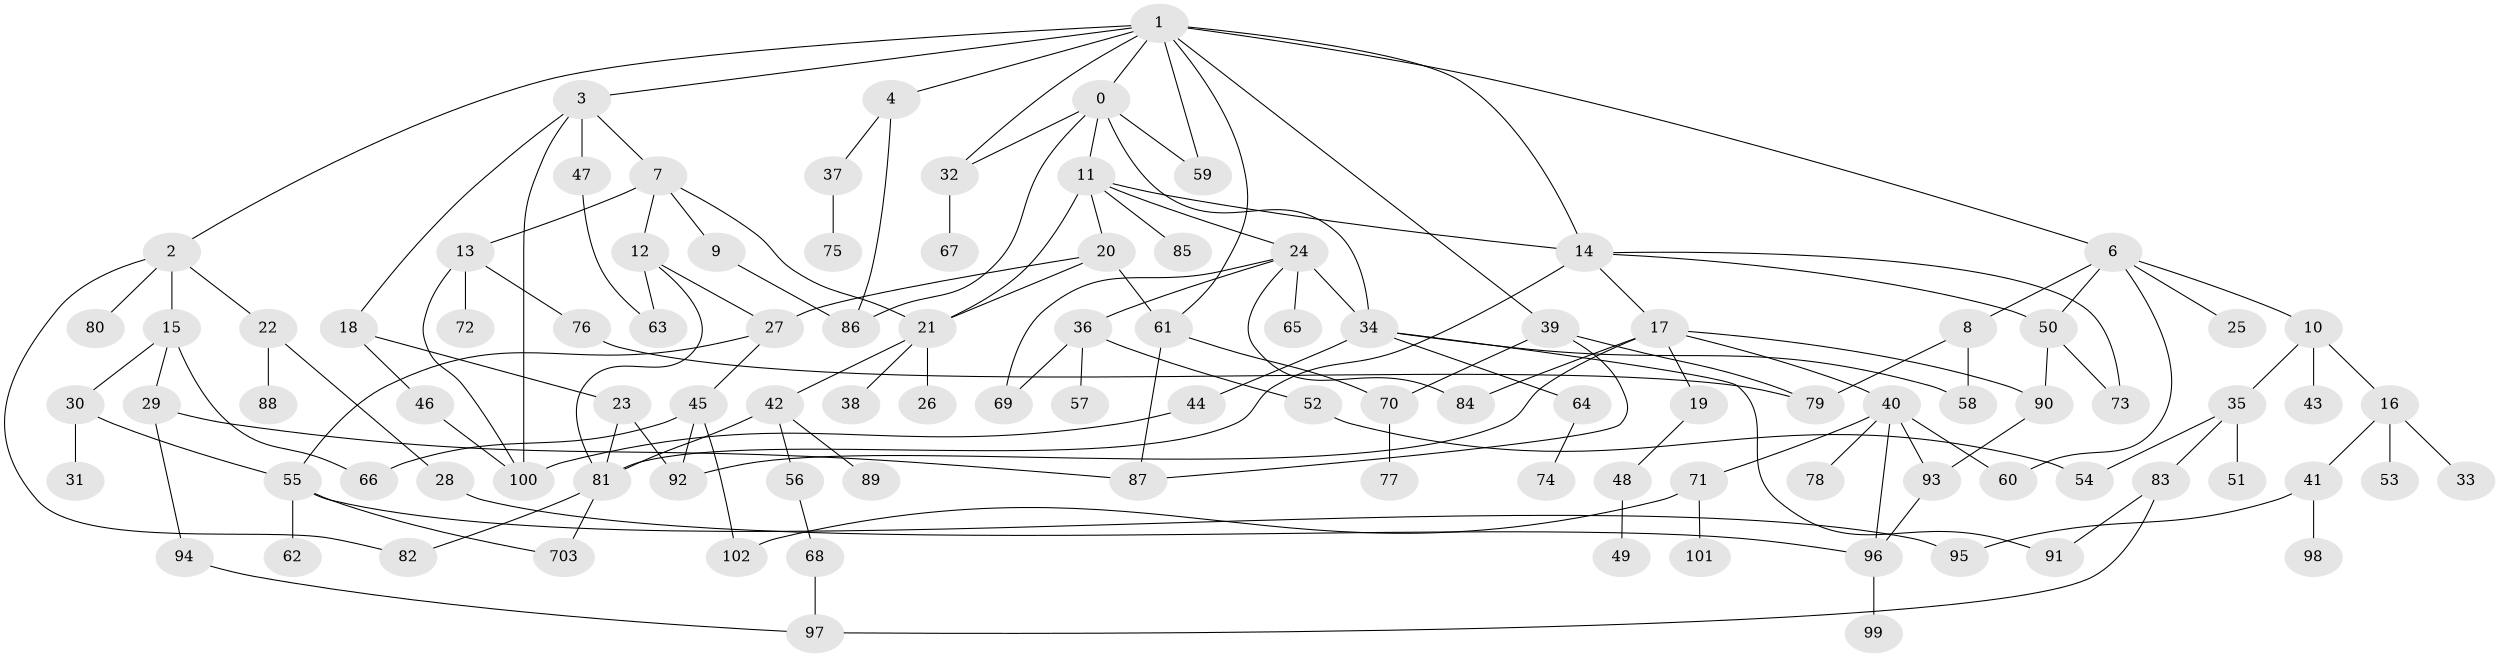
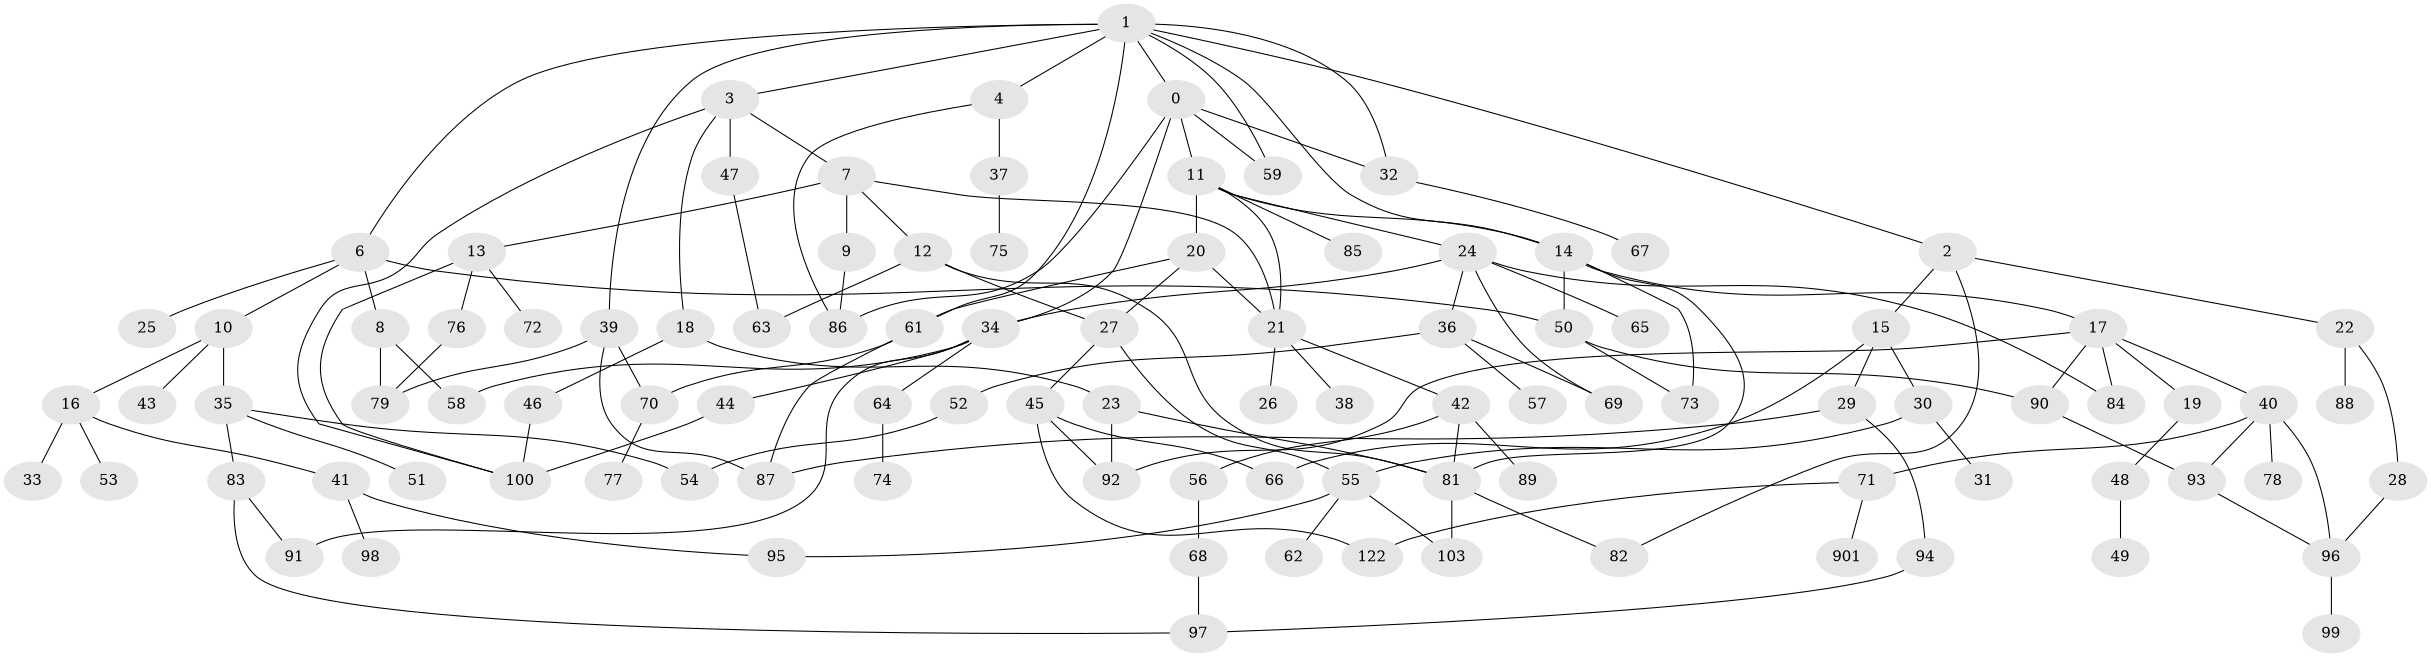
(96, 329) -> none
(2008, 481) -> none
(564, 557) -> (1452, 557)
(737, 557) -> (1372, 557)
(1700, 557) -> (1847, 557)
